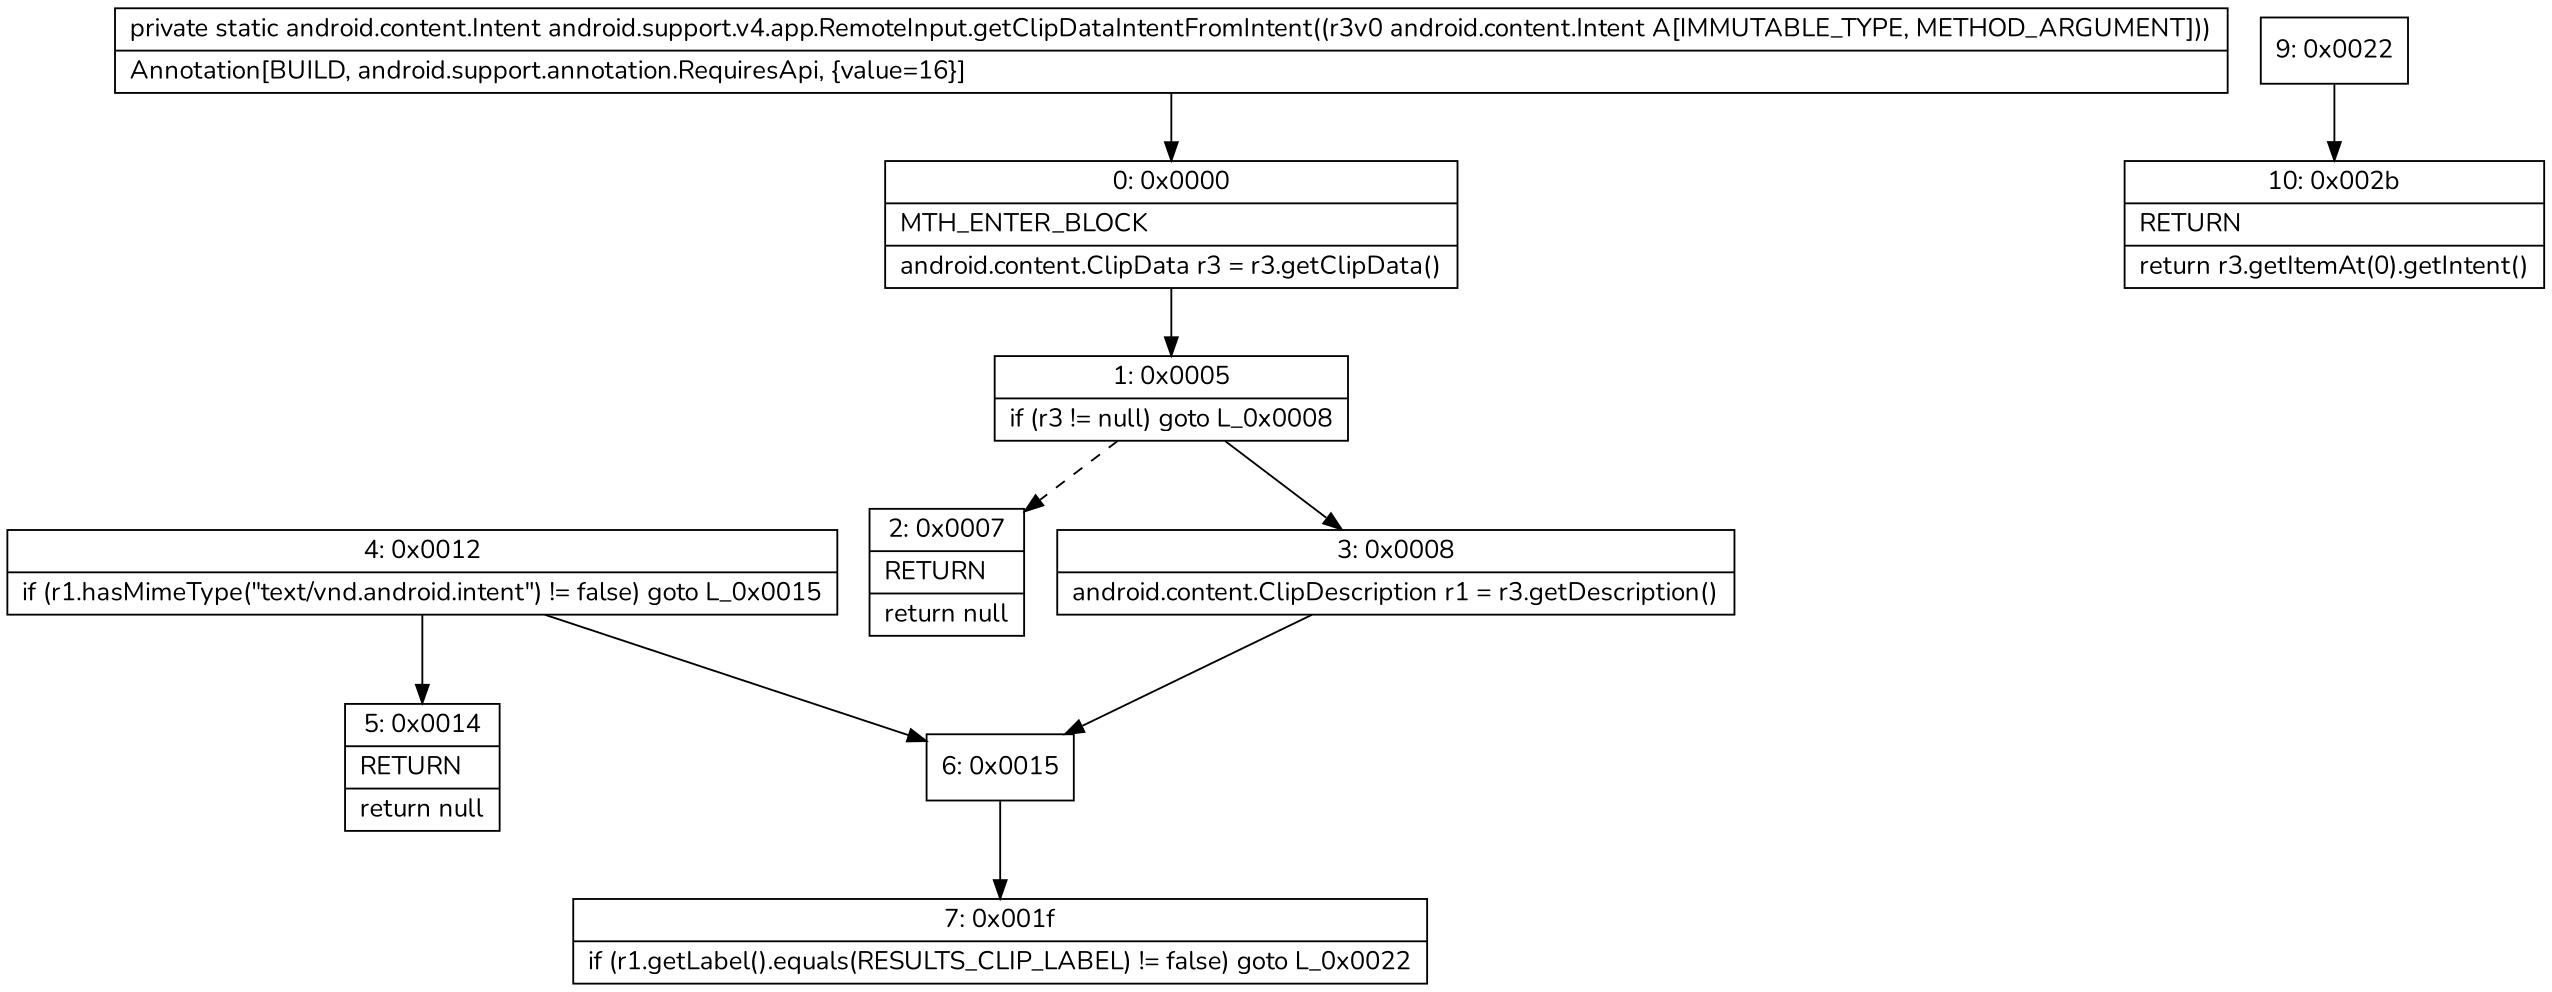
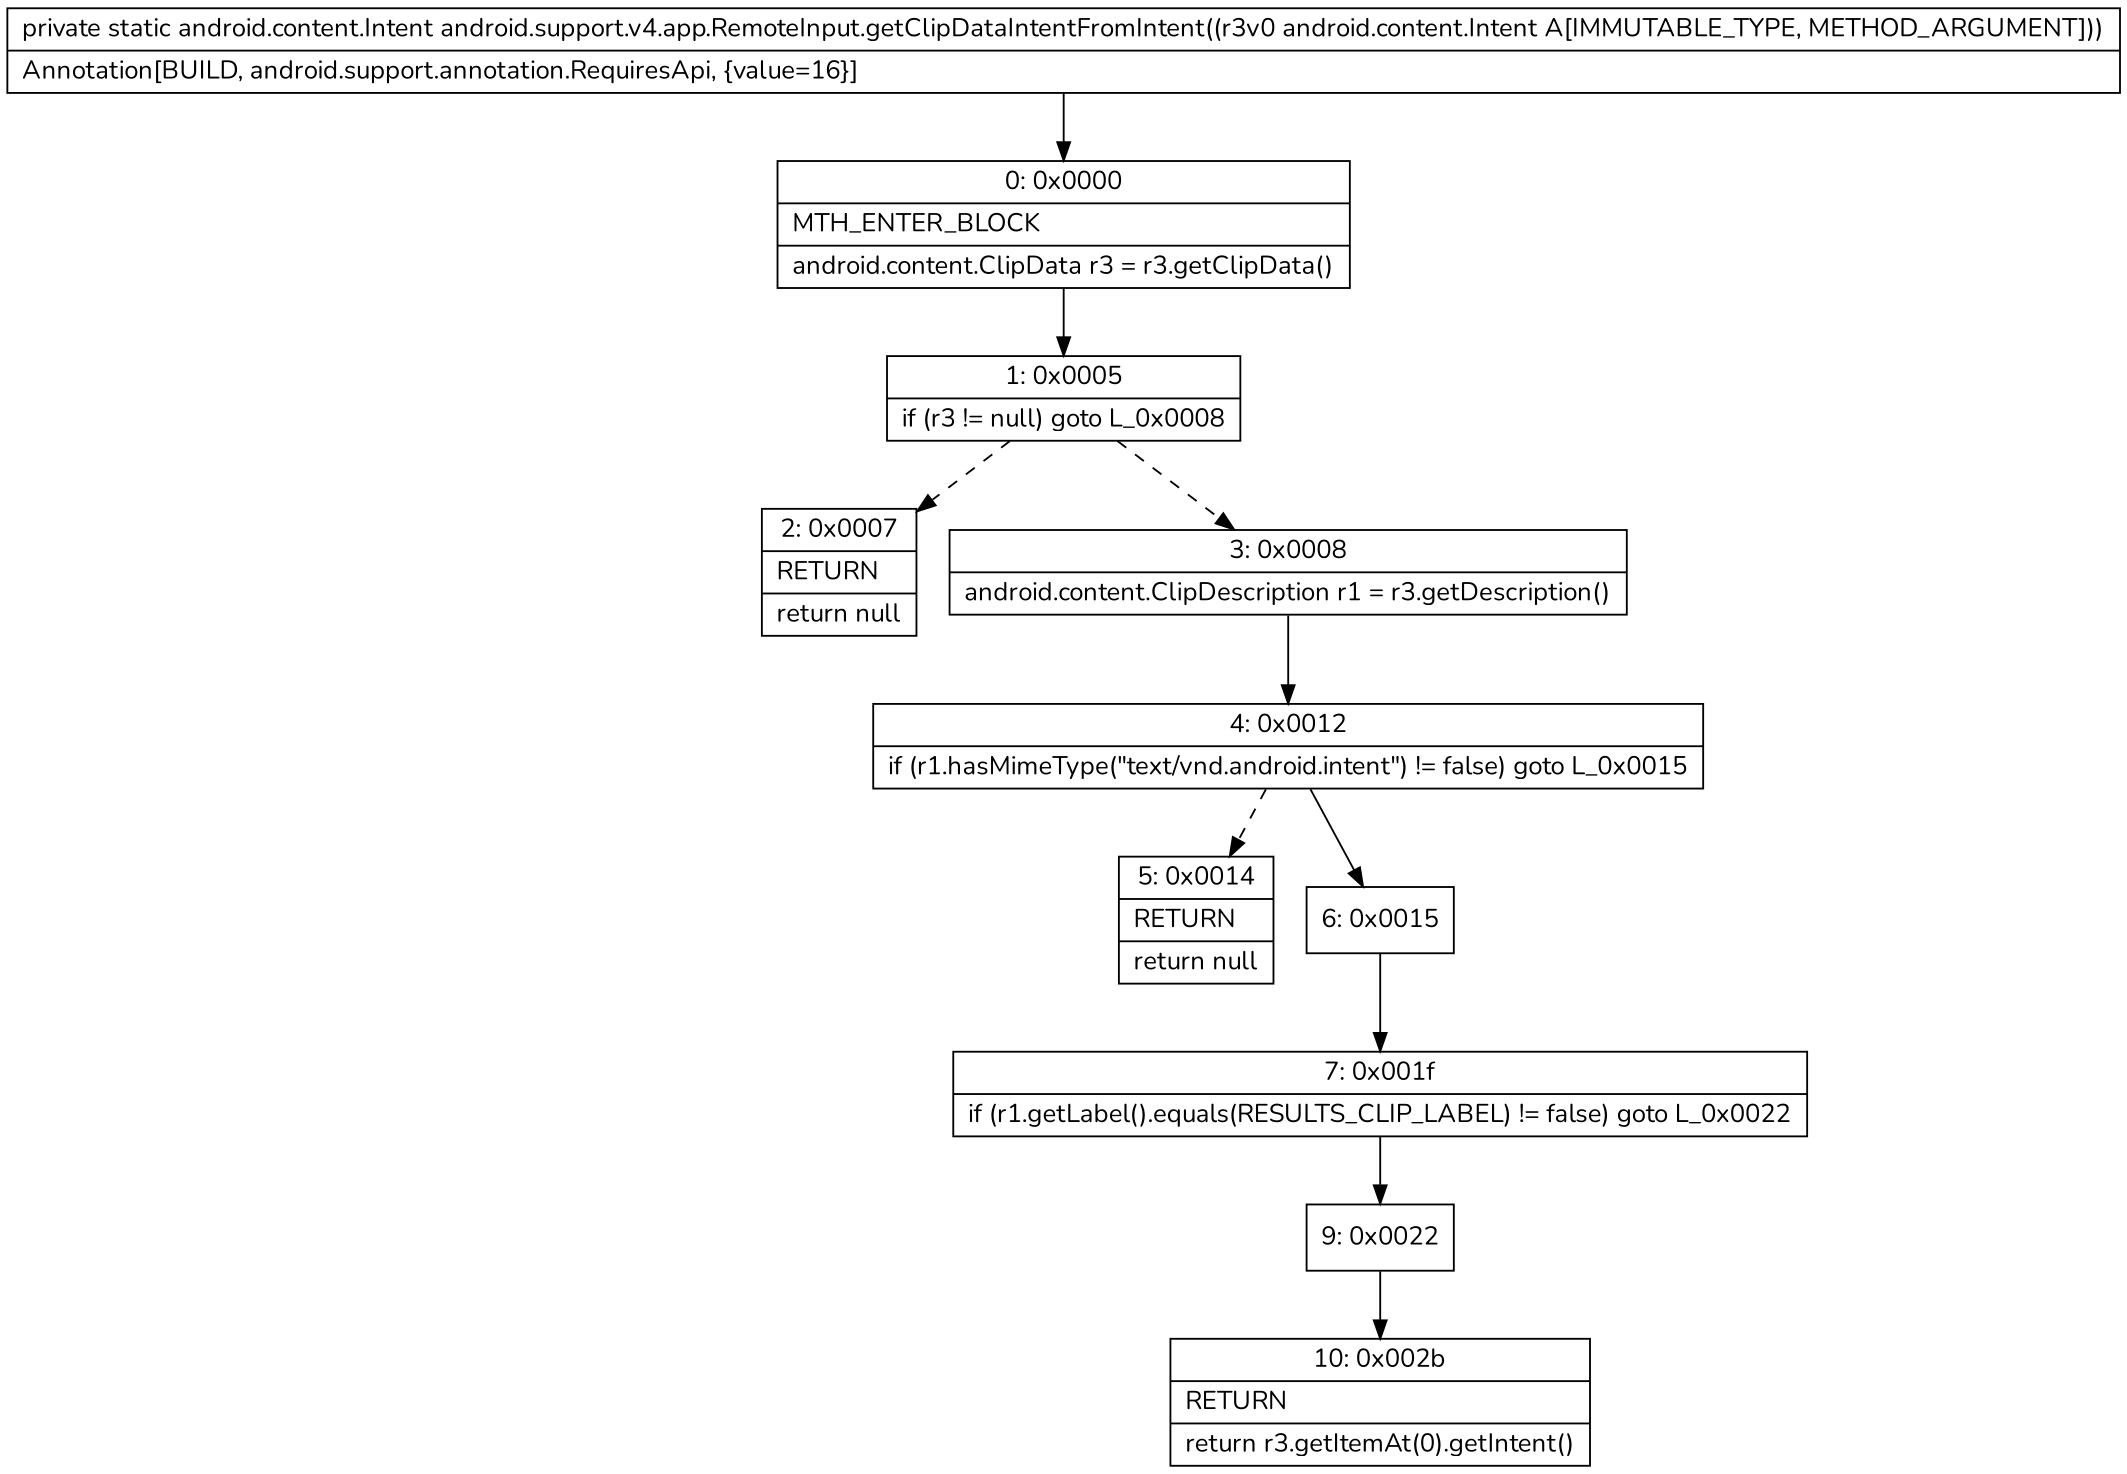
(1276, 479) -> (1168, 479)
(422, 650) -> (1252, 814)
(1197, 670) -> (1288, 650)
none -> (1380, 1161)
